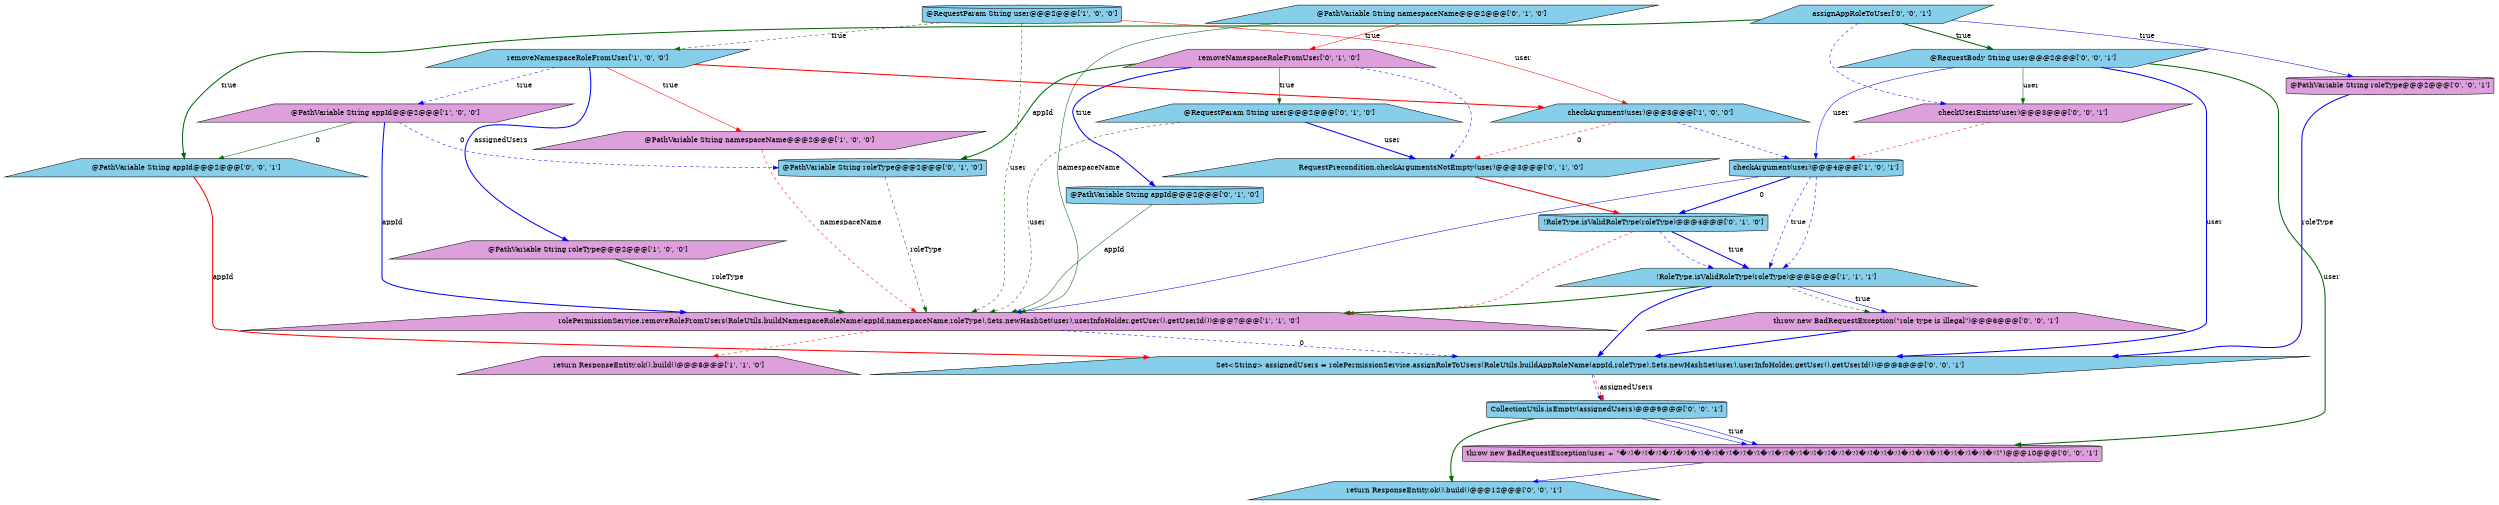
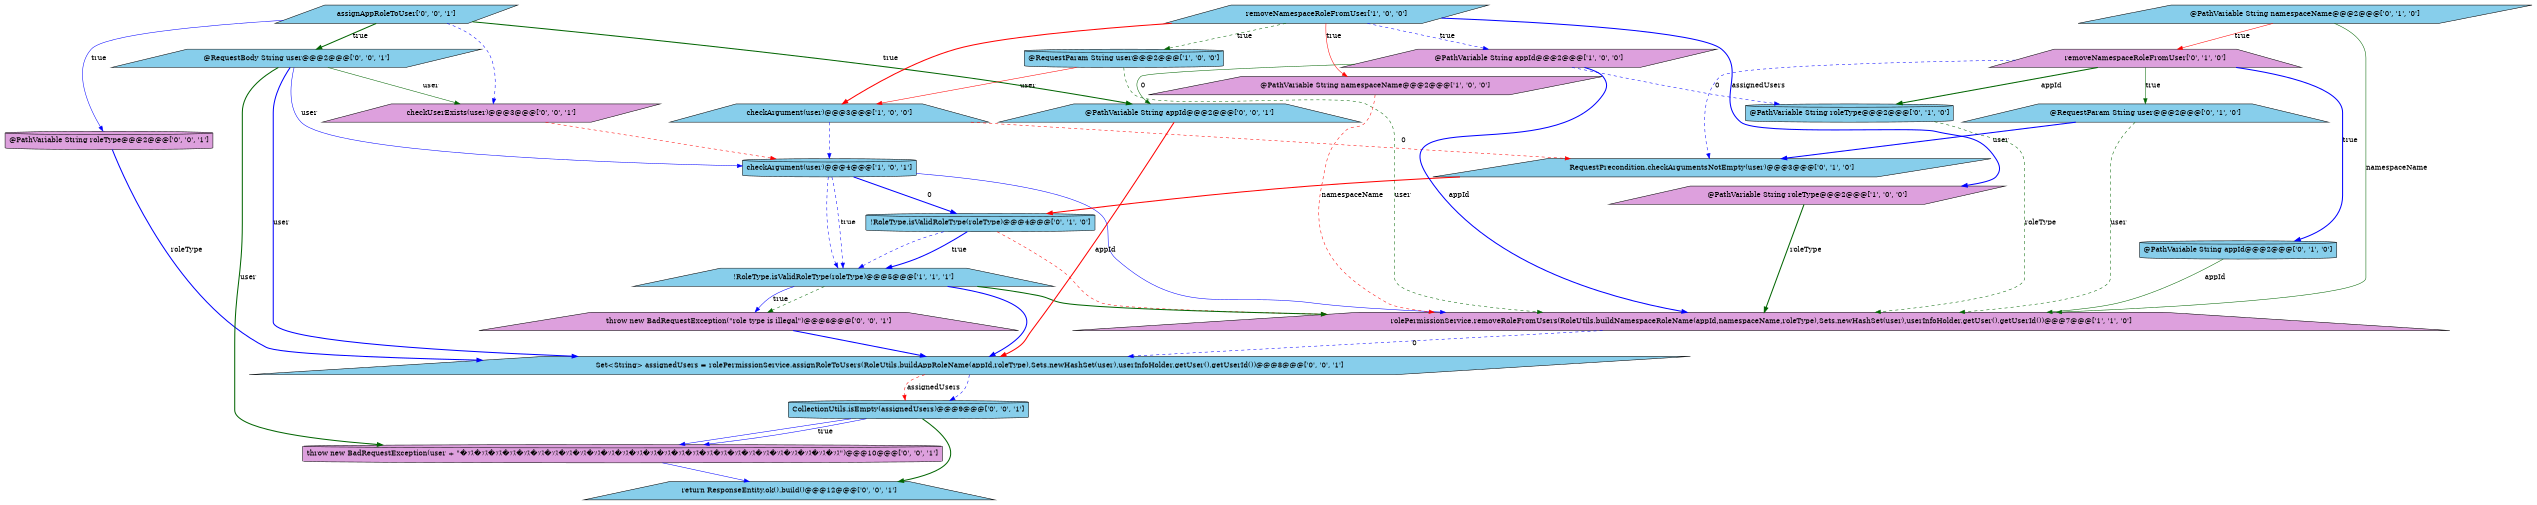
(810, 36) -> (1228, 36)
(659, 366) -> none
